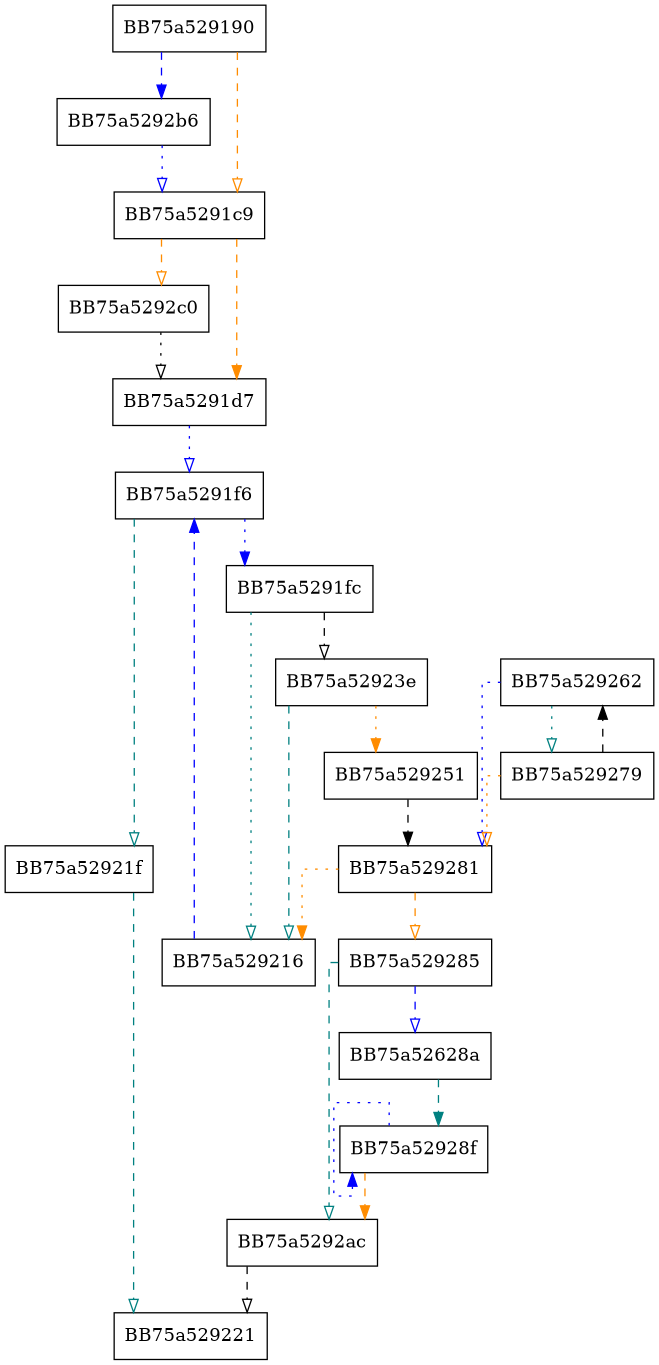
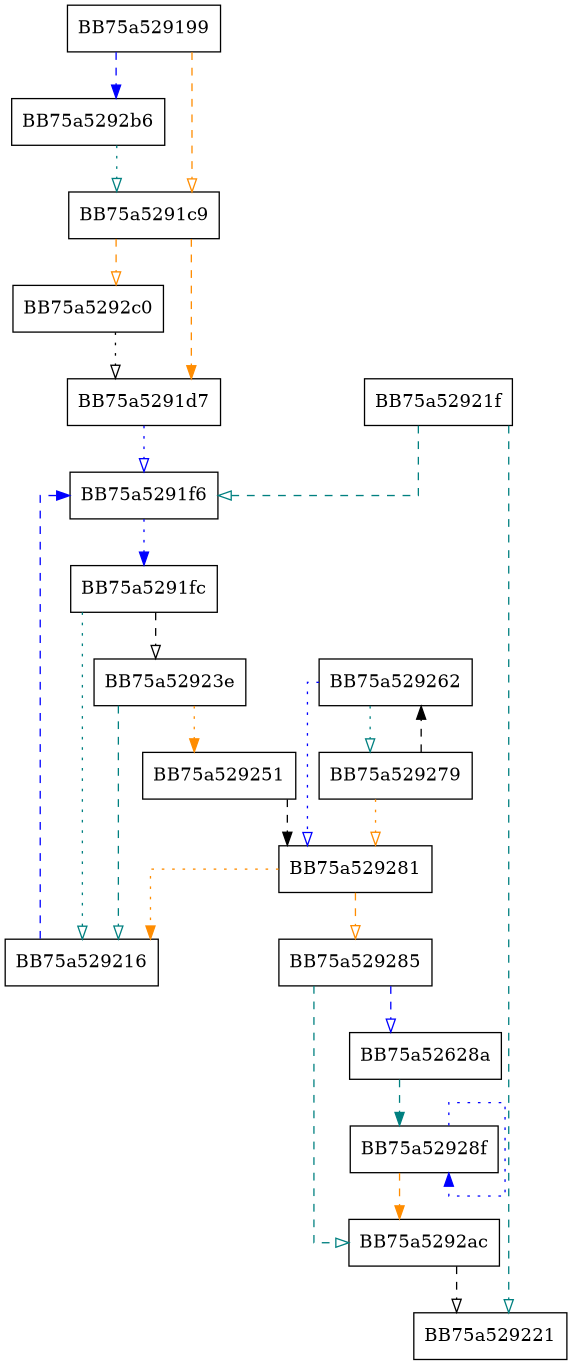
(189, 29) -> (144, 29)
(162, 162) -> (117, 162)
(134, 676) -> (360, 496)
